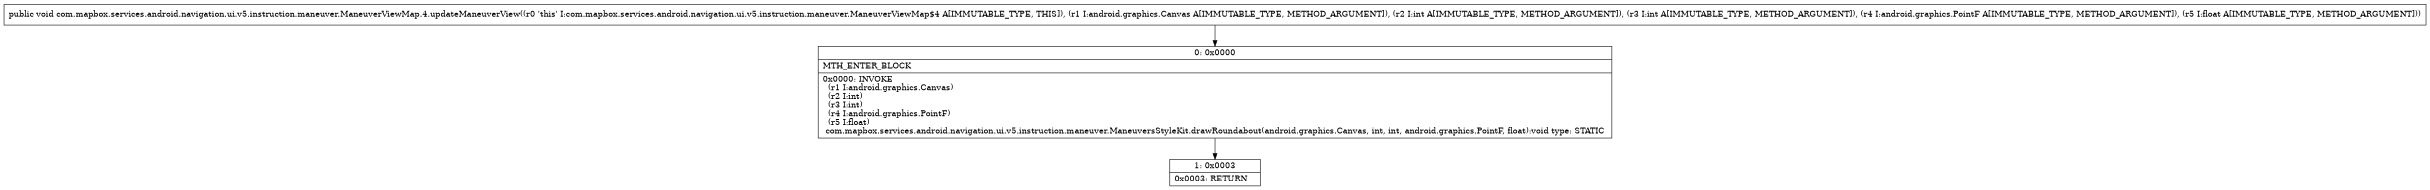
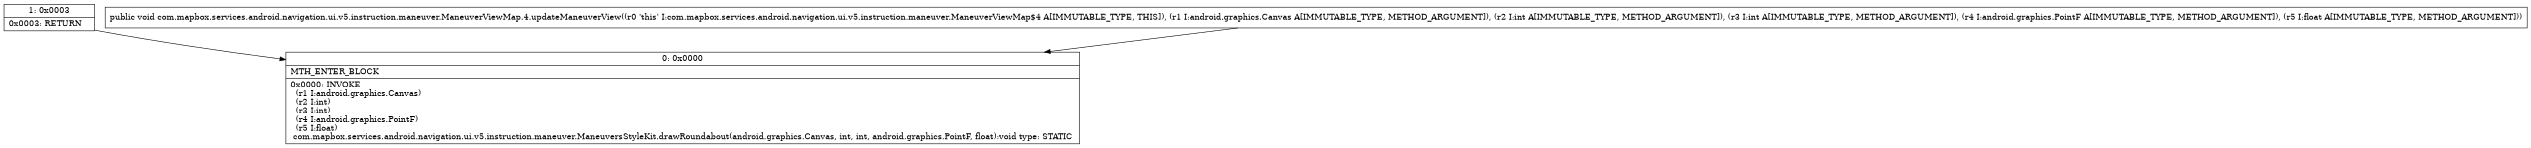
(1215, 146) -> (187, 46)
